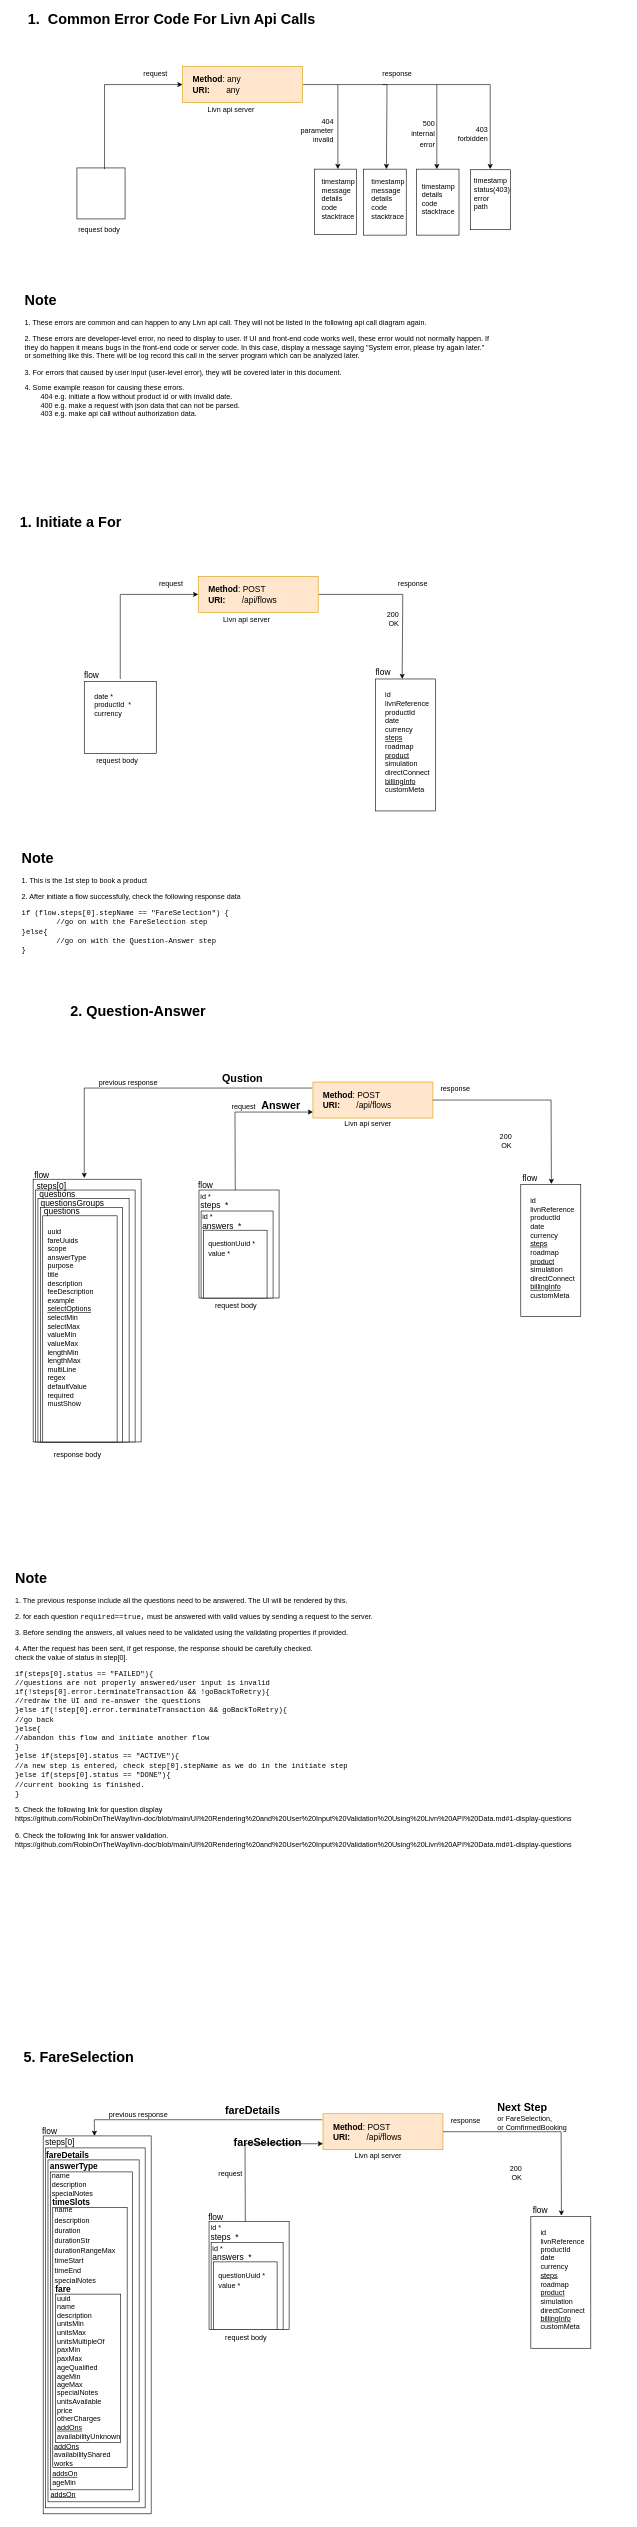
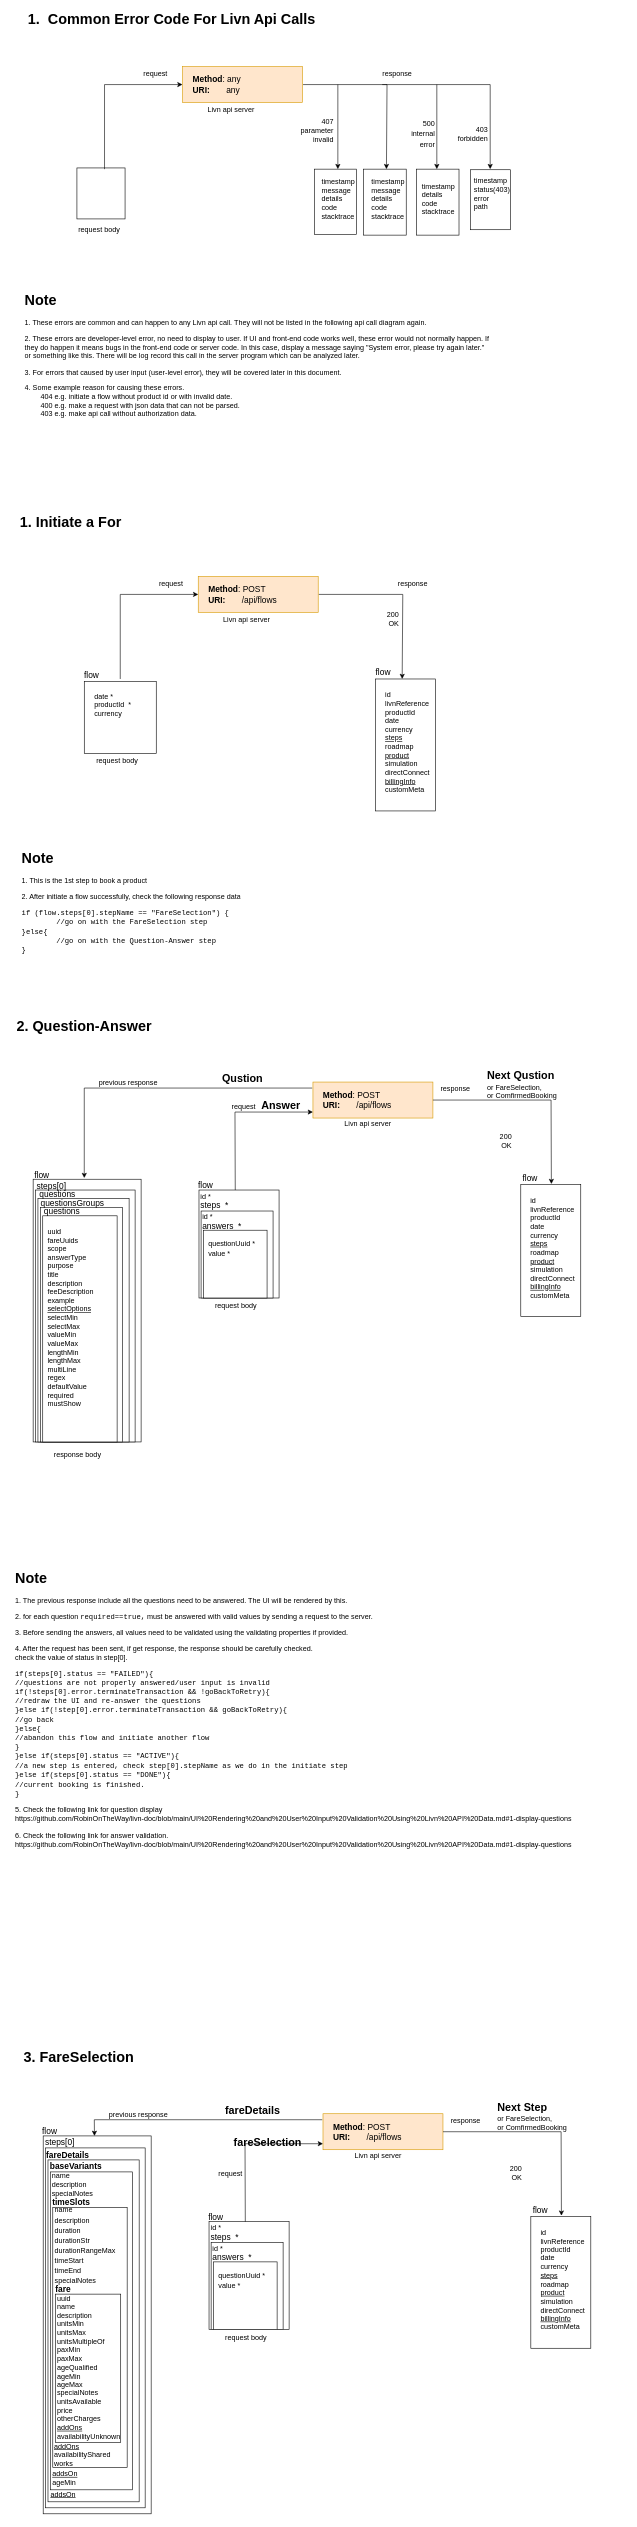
(317, 130) -> (317, 130)
(138, 1011) -> (84, 1026)
none -> (539, 1085)
(52, 2058) -> (52, 2058)
(74, 2167) -> (77, 2167)
